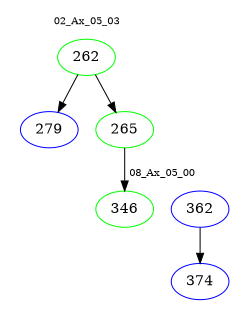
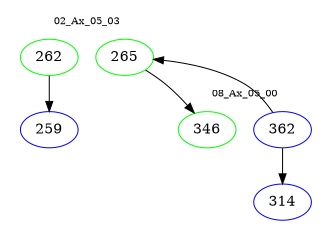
(103, 89) -> (225, 74)
(49, 130) -> (49, 130)
(200, 282) -> (283, 202)
